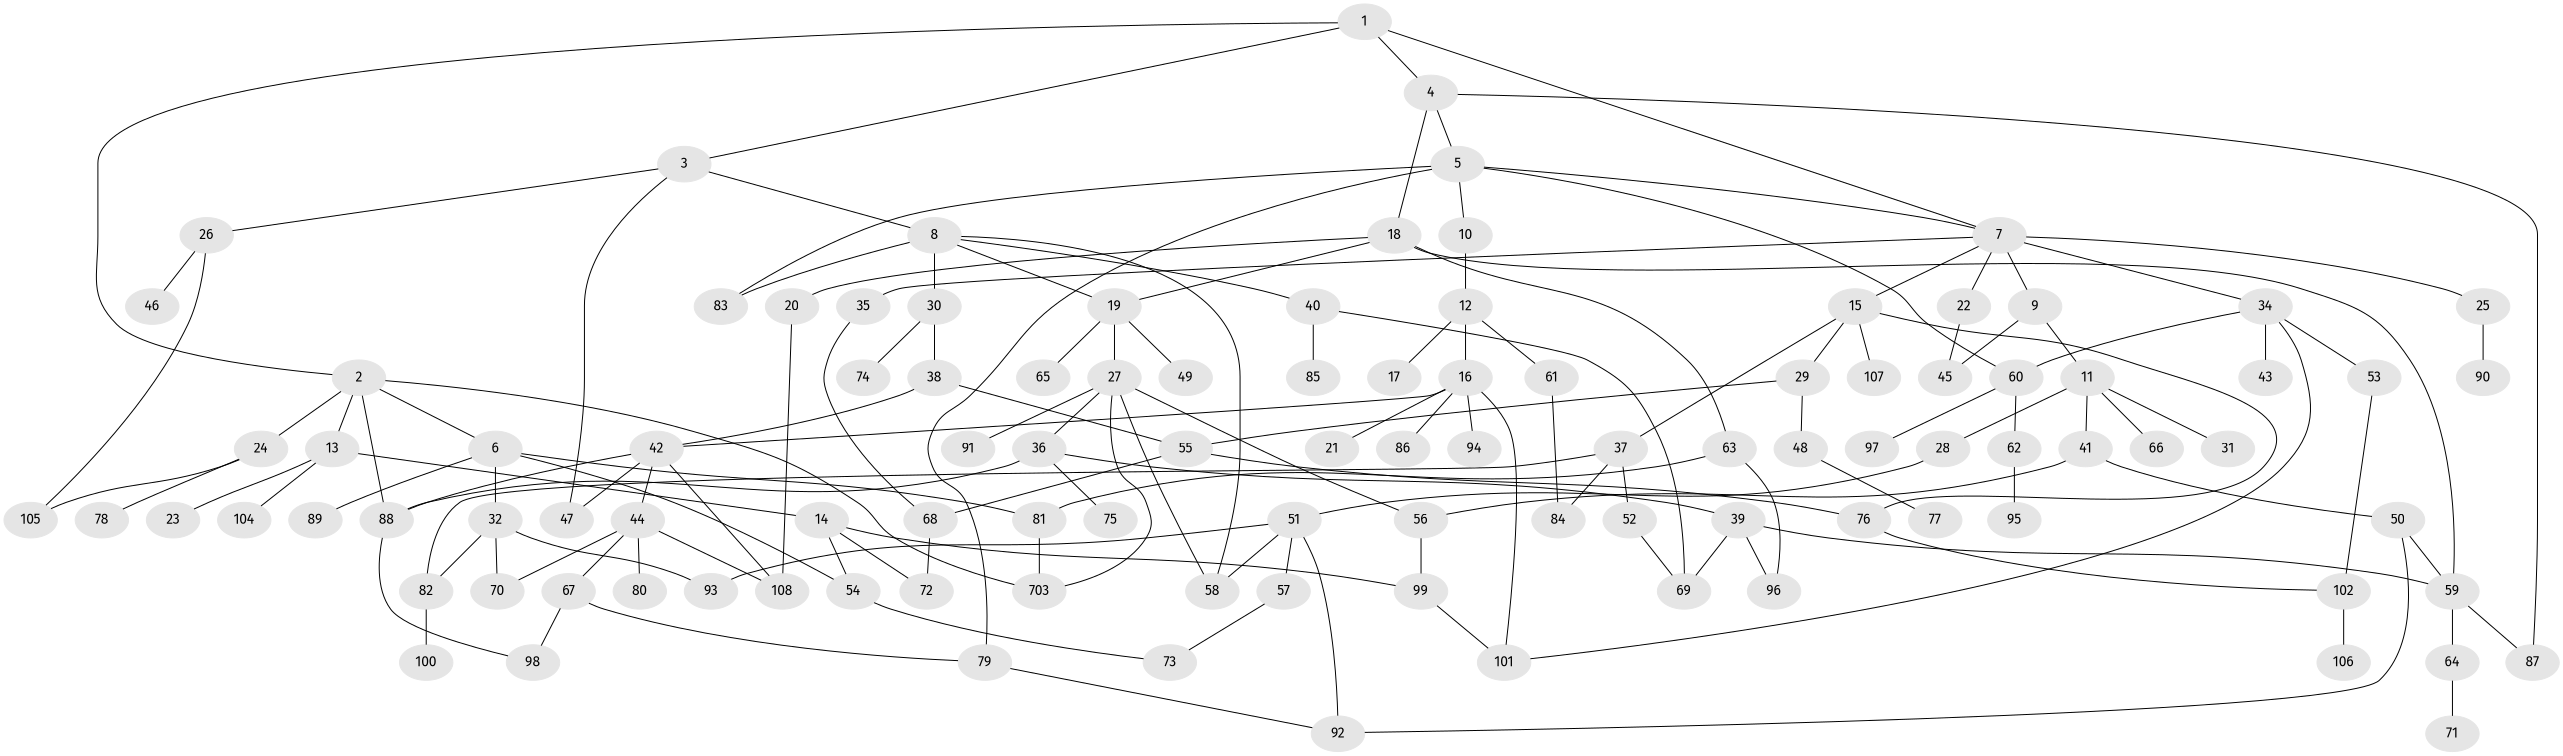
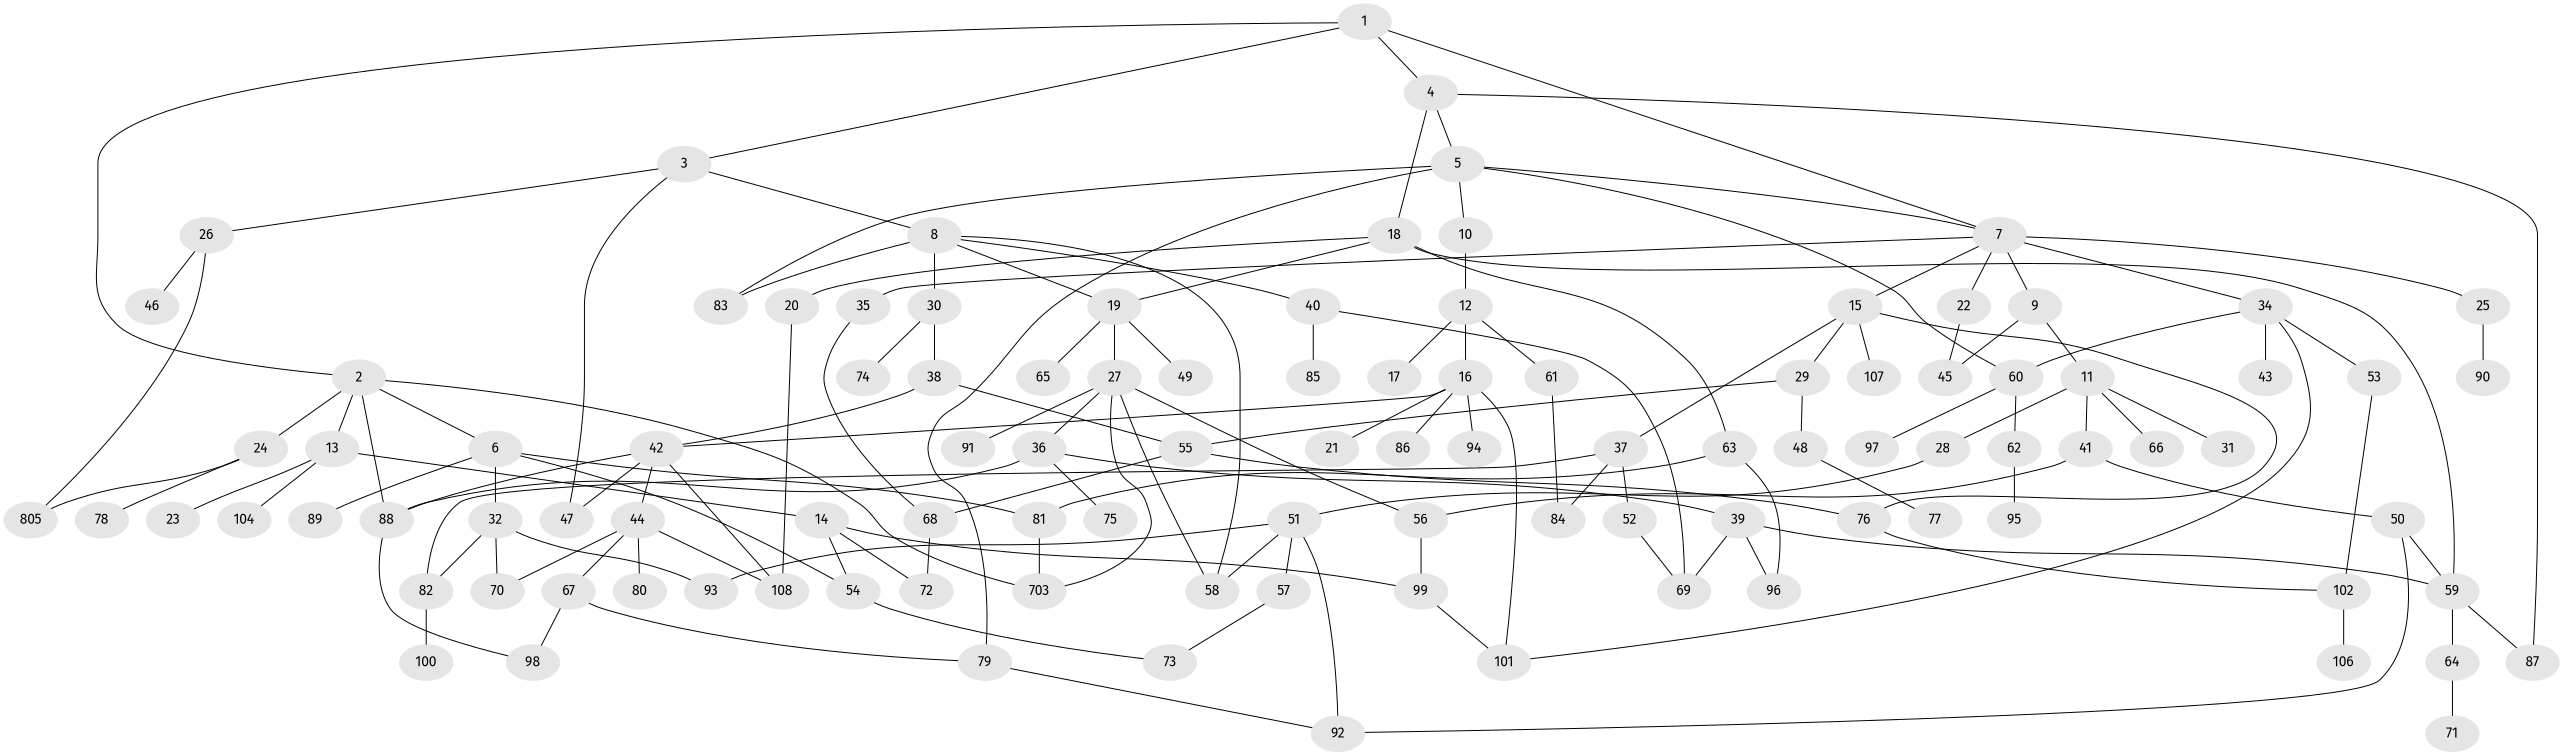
(31, 520) -> (31, 520)
